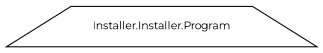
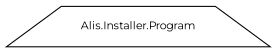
(162, 27) -> (138, 27)
